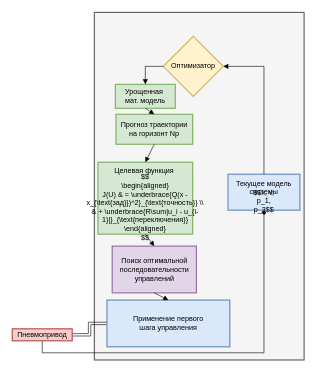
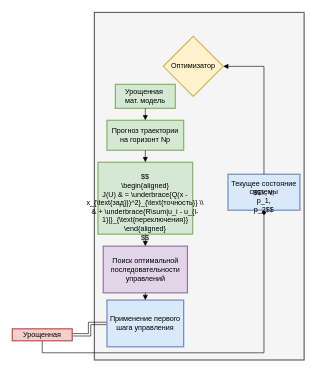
(154, 66) -> none
(155, 129) -> (146, 135)
(146, 171) -> none
(264, 192) -> (264, 192)
(264, 201) -> (264, 201)
(155, 270) -> (146, 270)
(169, 324) -> (146, 324)
(42, 335) -> (42, 335)
